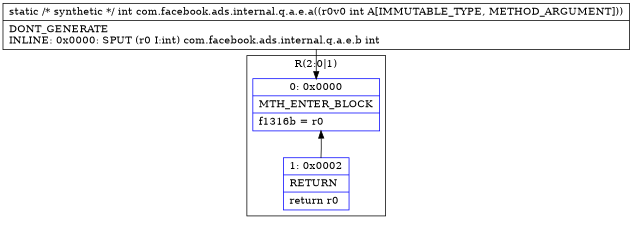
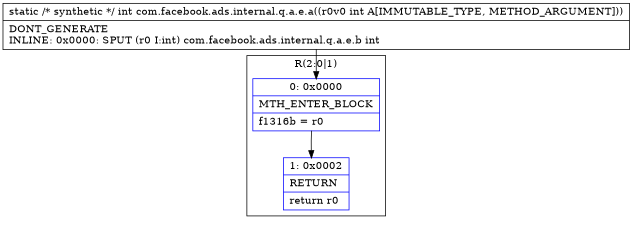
(321, 148) -> (311, 141)
